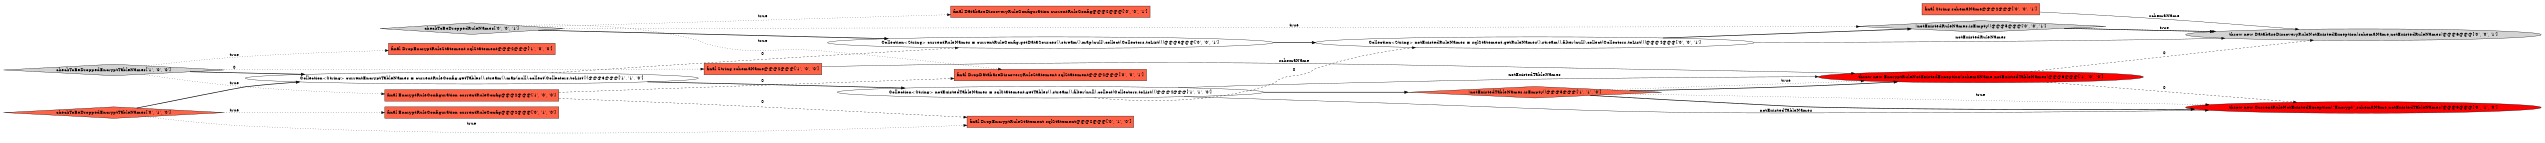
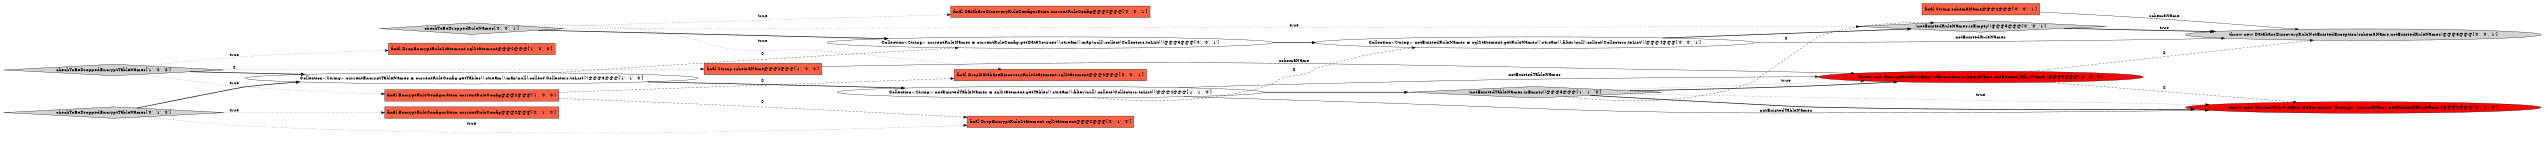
none -> (1755, 82)
(1535, 92) -> (1535, 92)
(114, 113) -> (114, 113)
